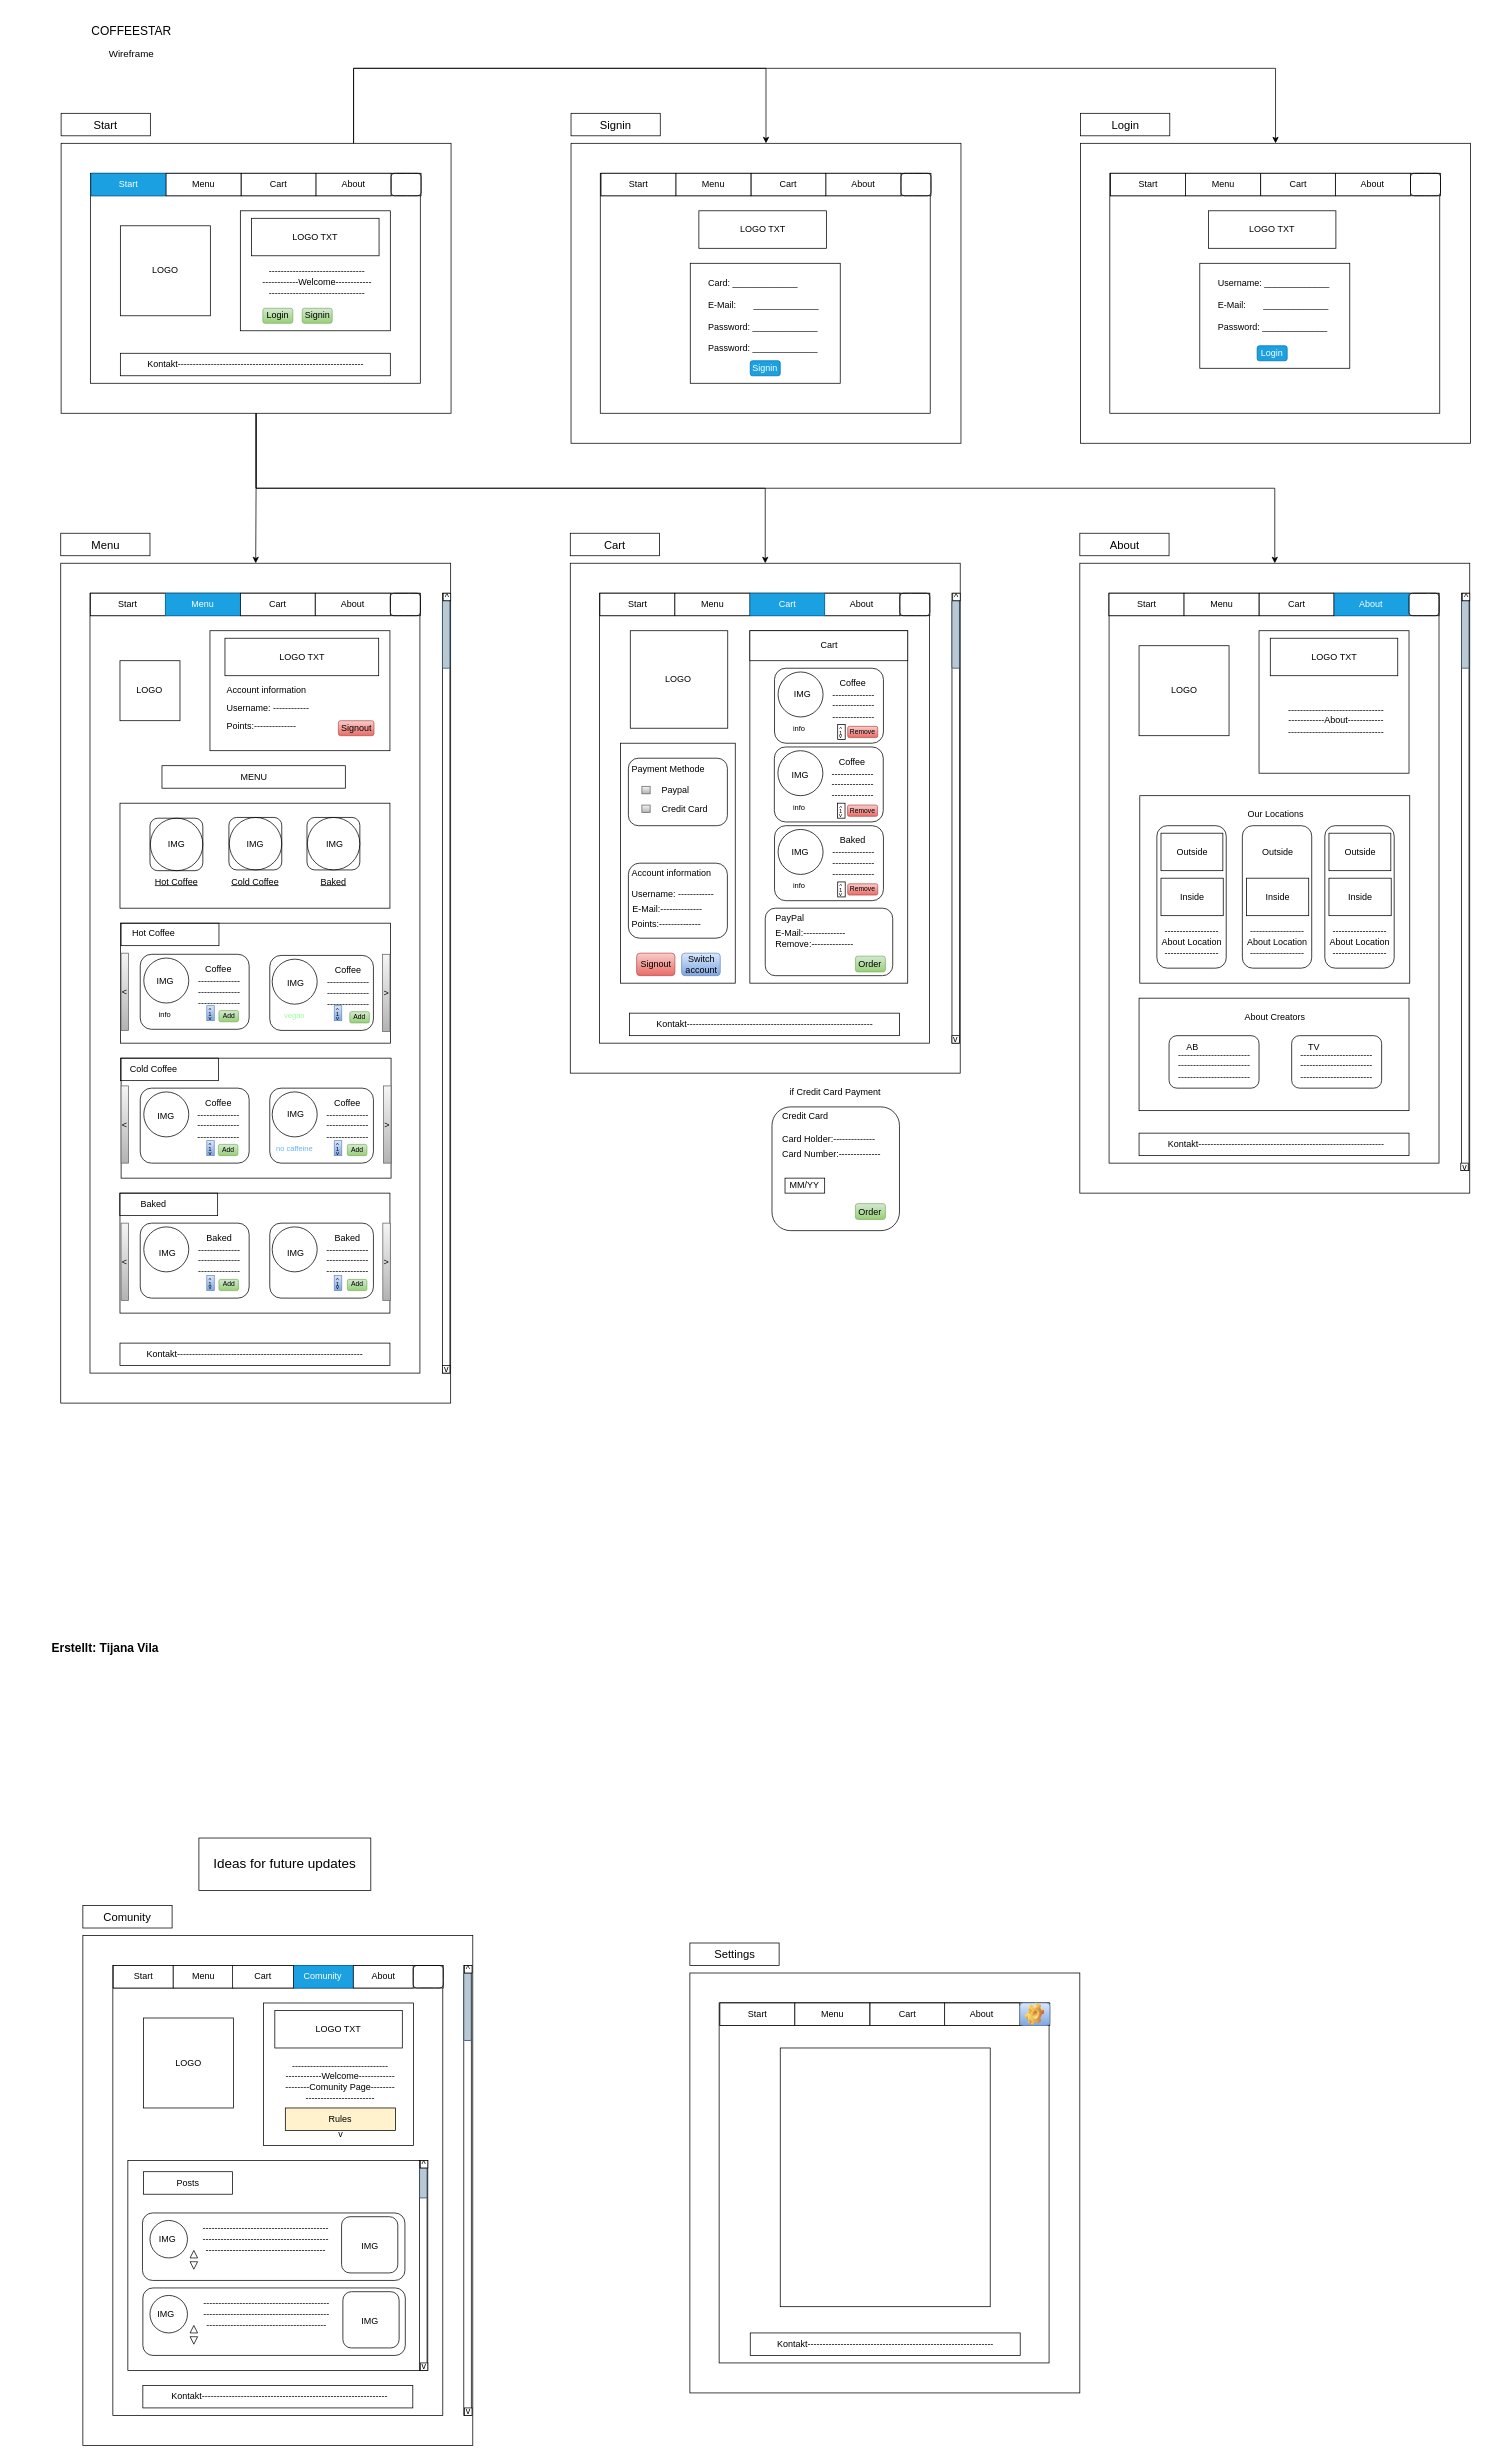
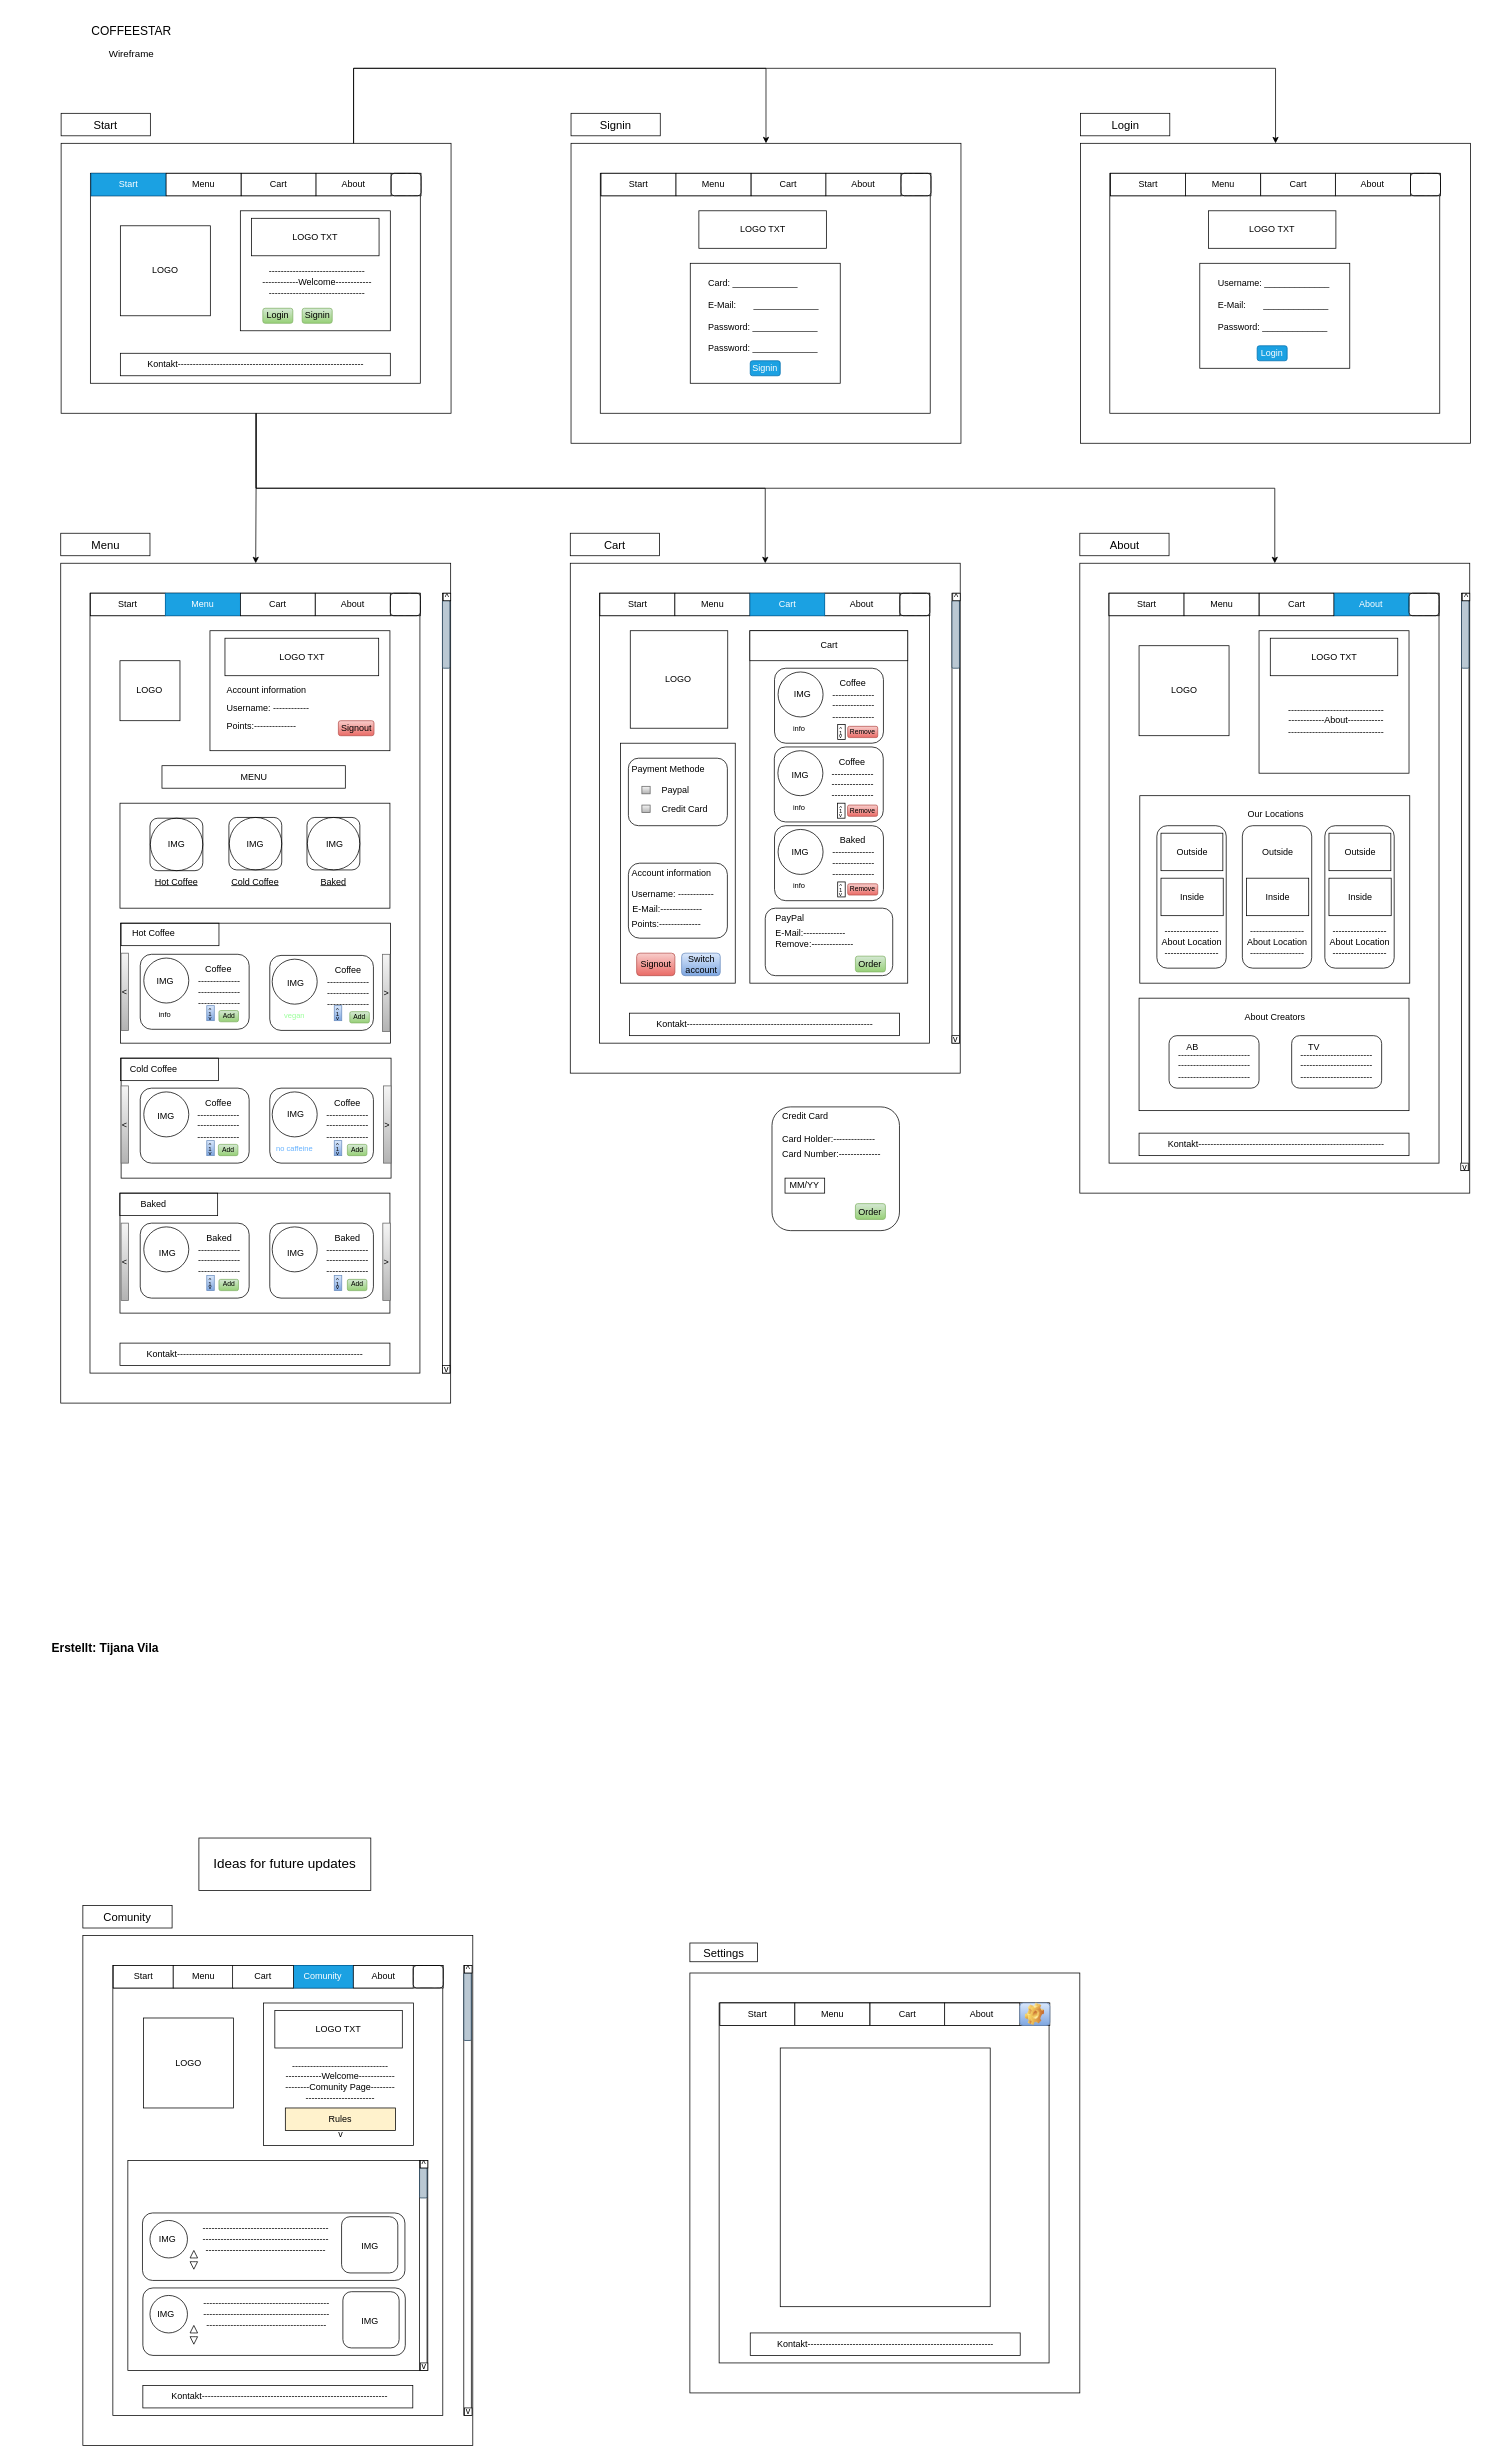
(836, 1092) -> none
(735, 1954) -> (724, 1952)
(188, 2183) -> none
